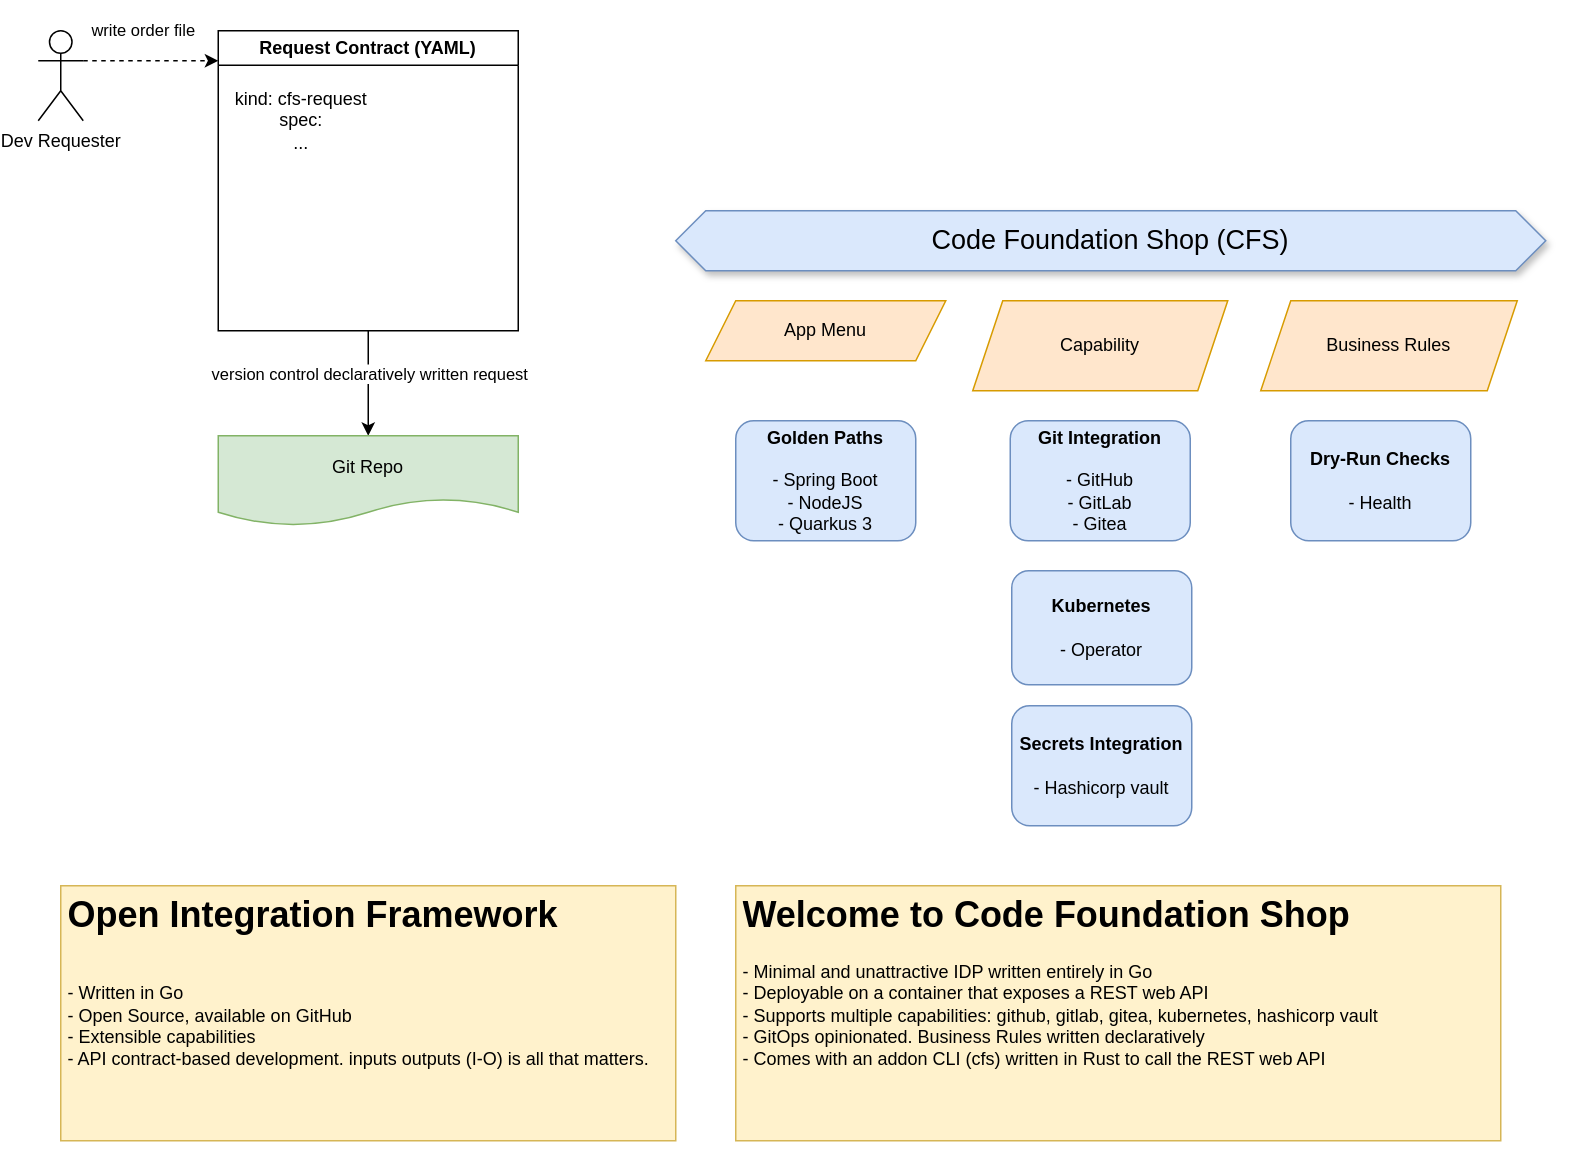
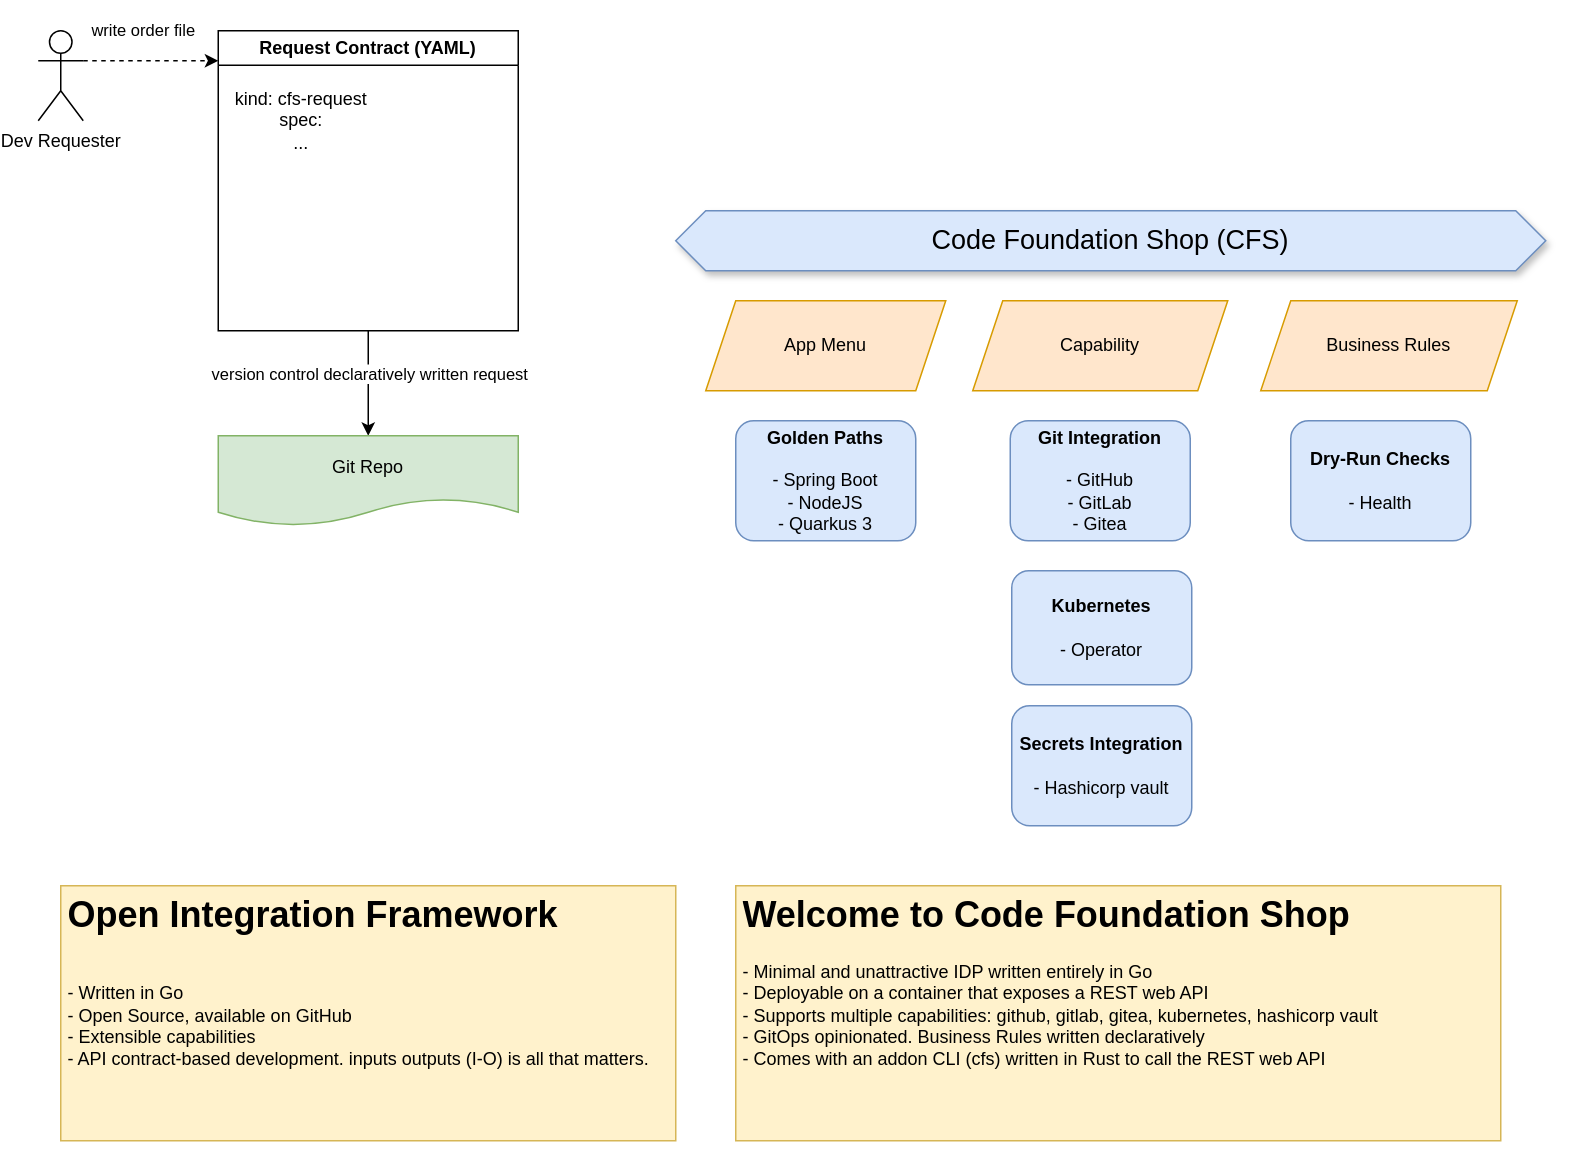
(826, 331) -> (826, 346)
